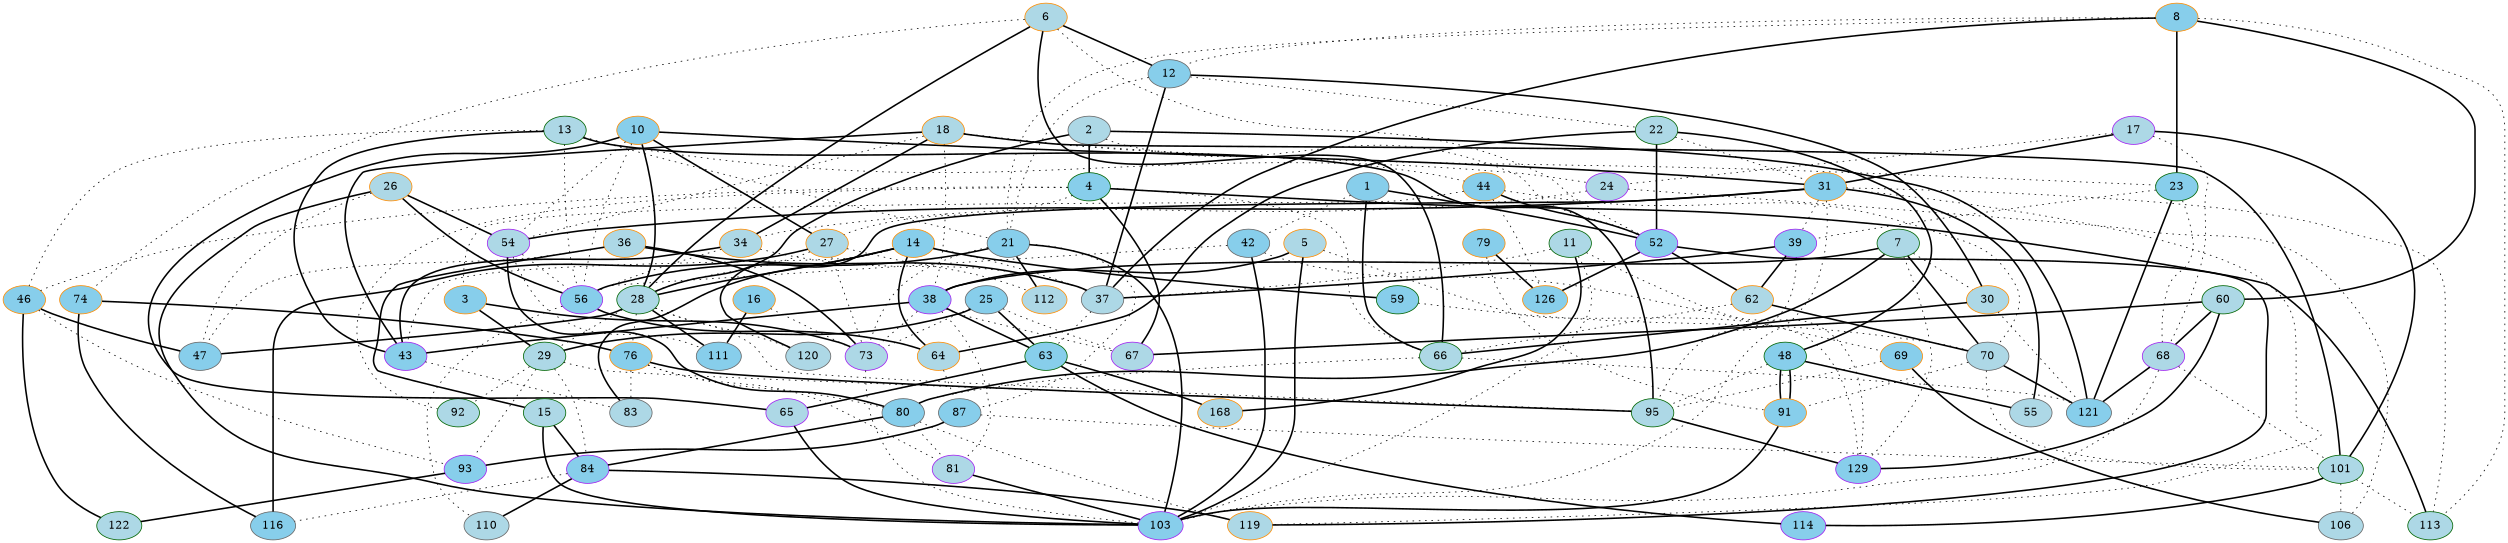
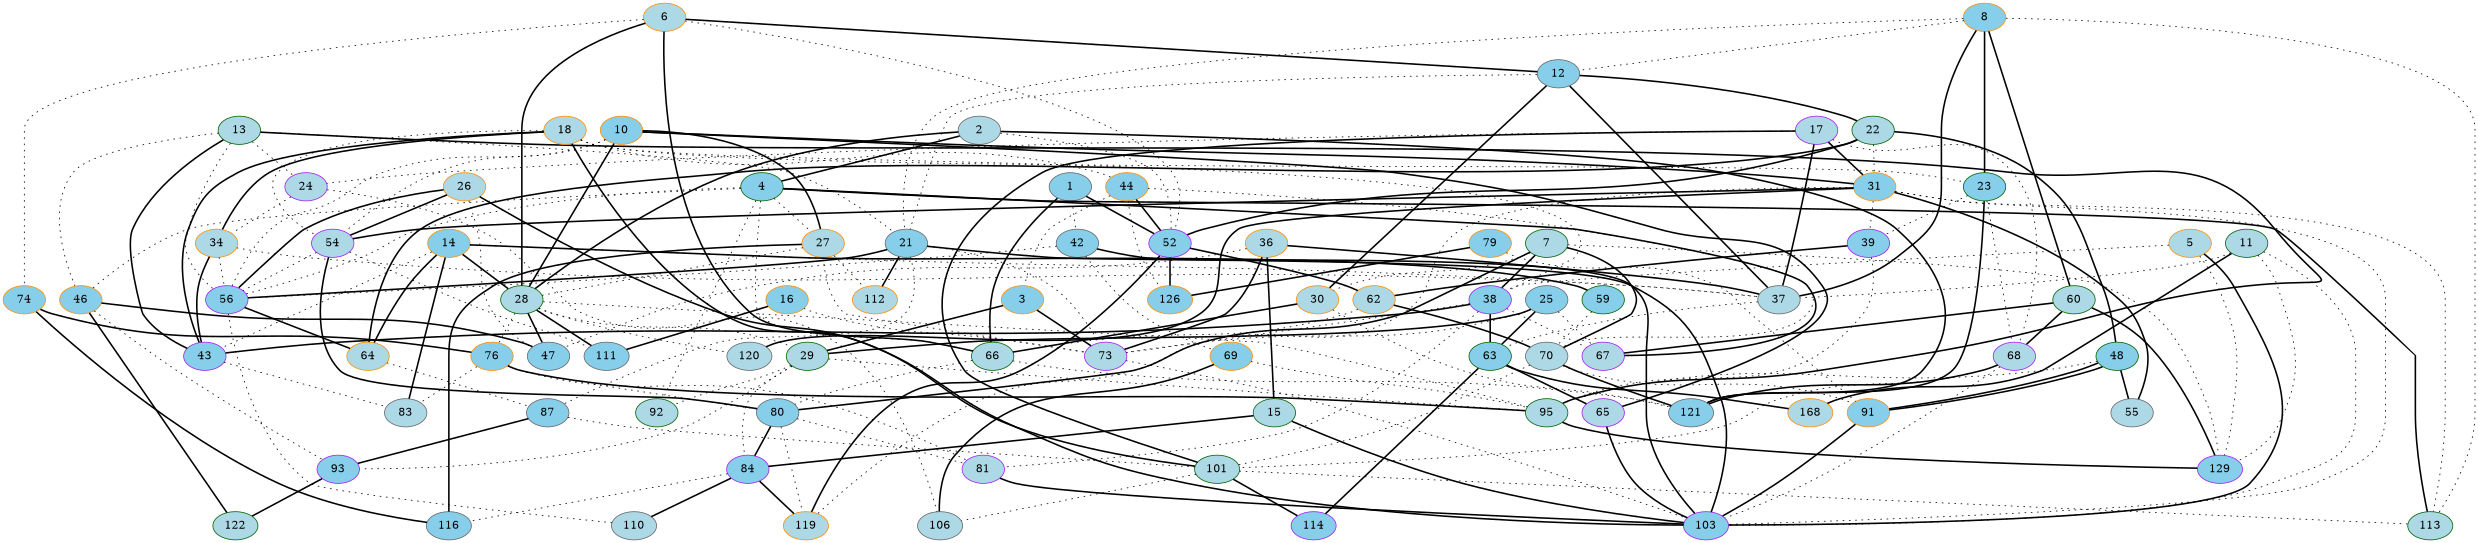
(1413, 102) -> (1720, 90)
none -> (487, 213)
(1143, 273) -> (1837, 263)
(1499, 273) -> (1799, 215)
